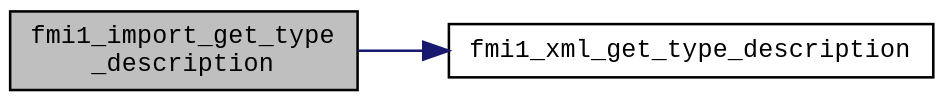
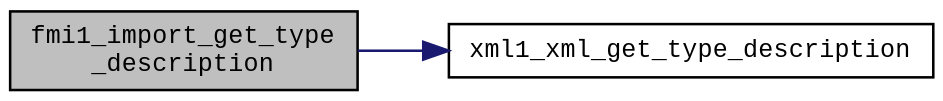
(691, 51) -> (691, 51)
